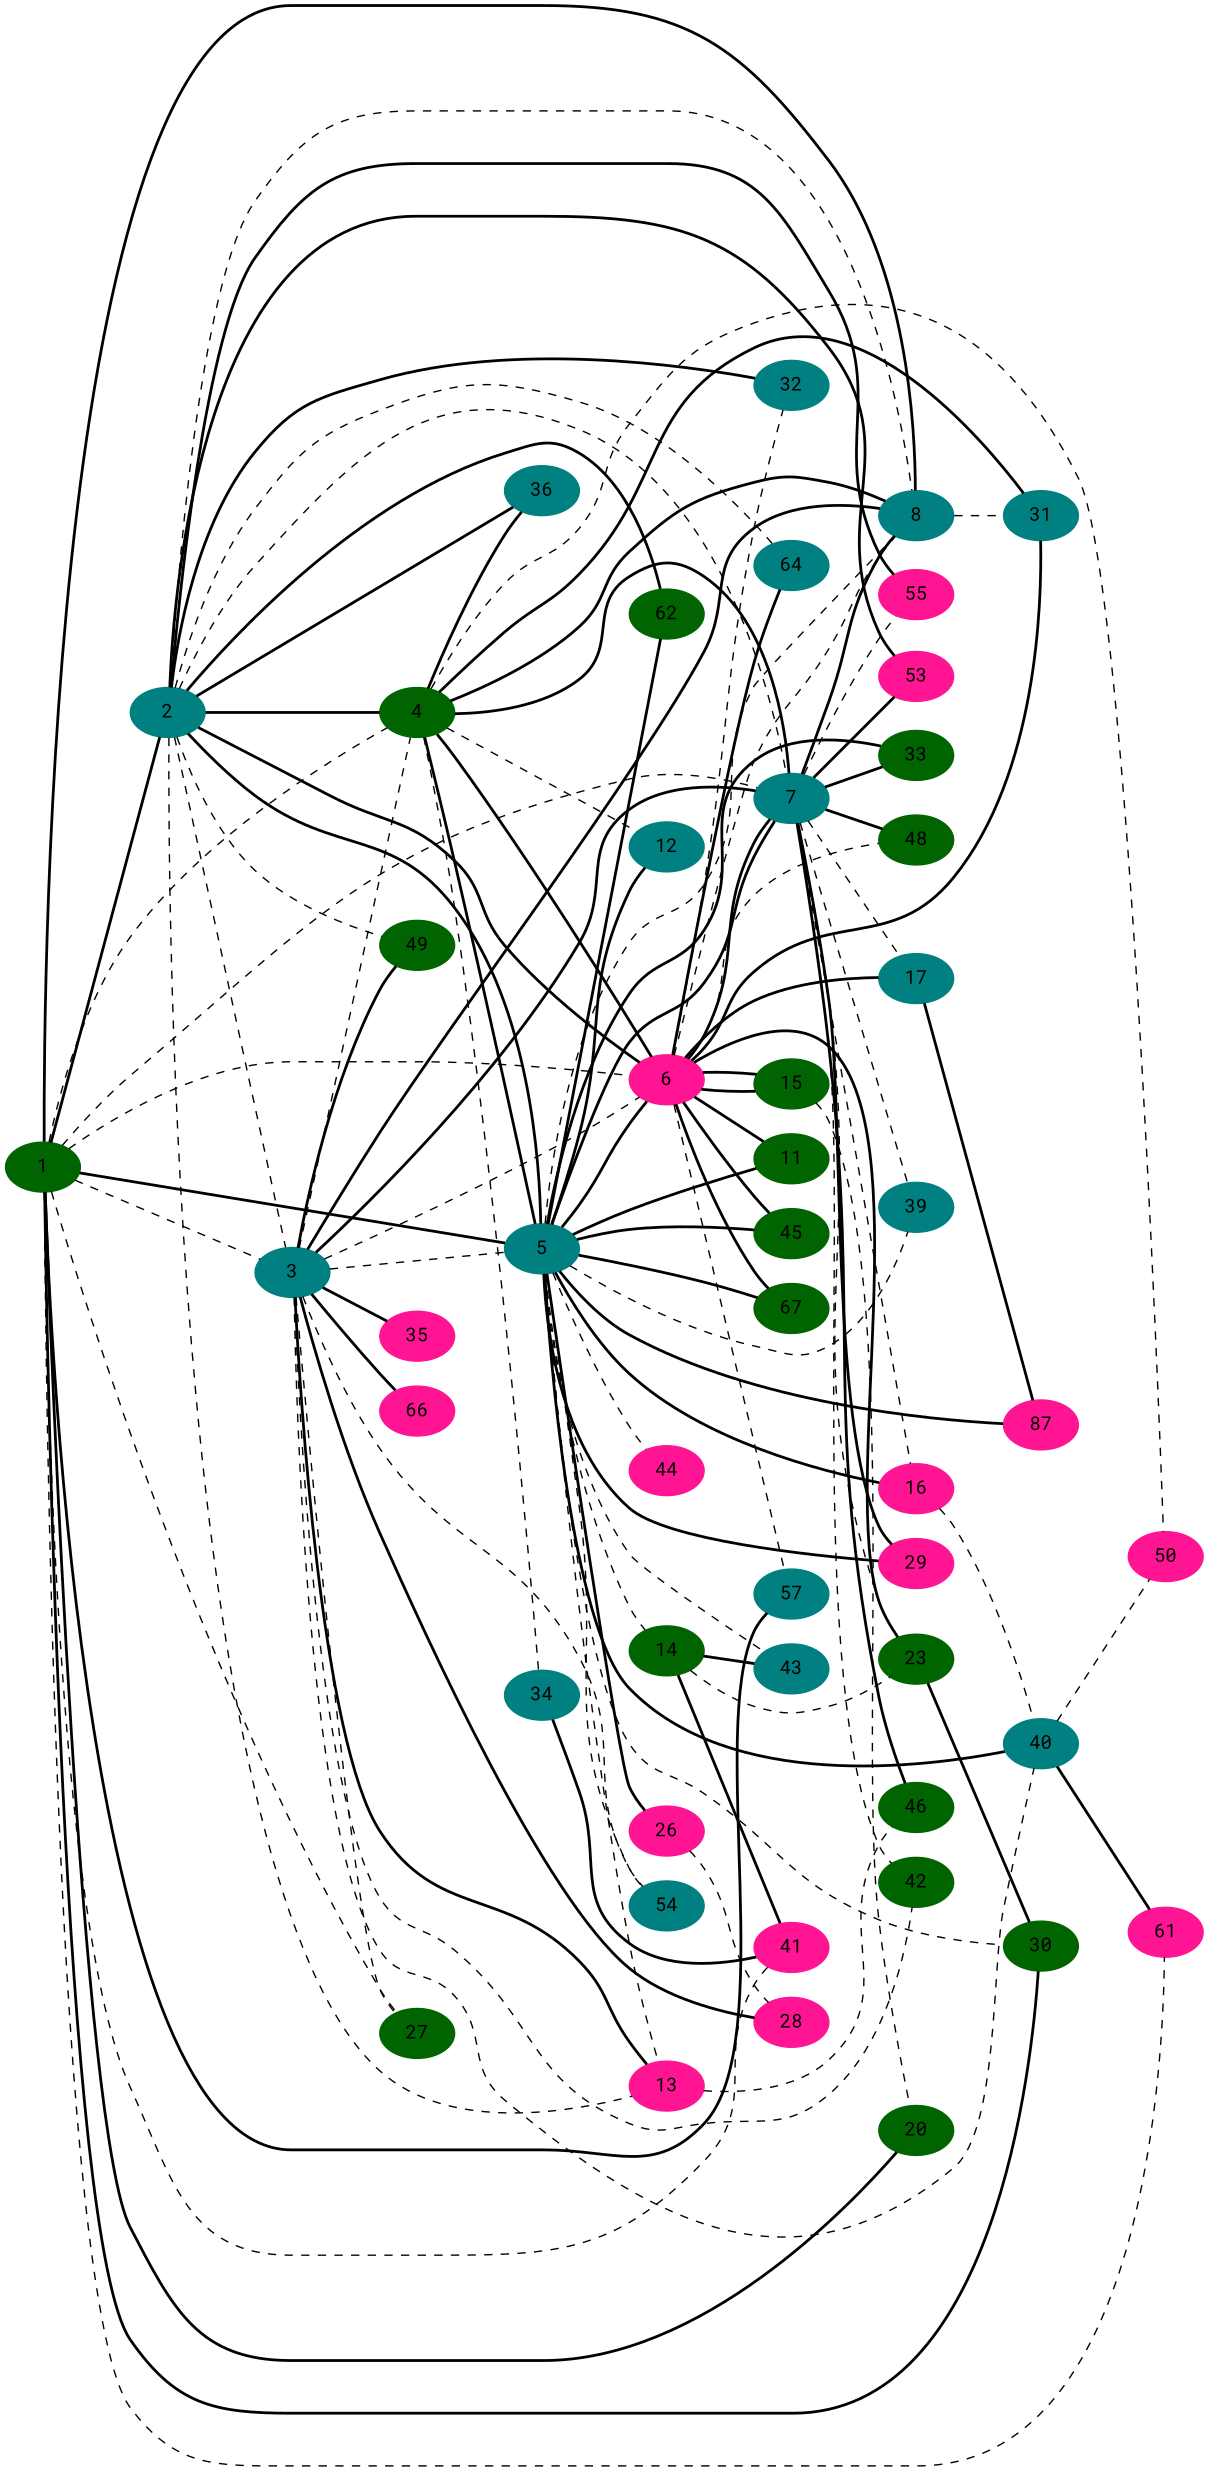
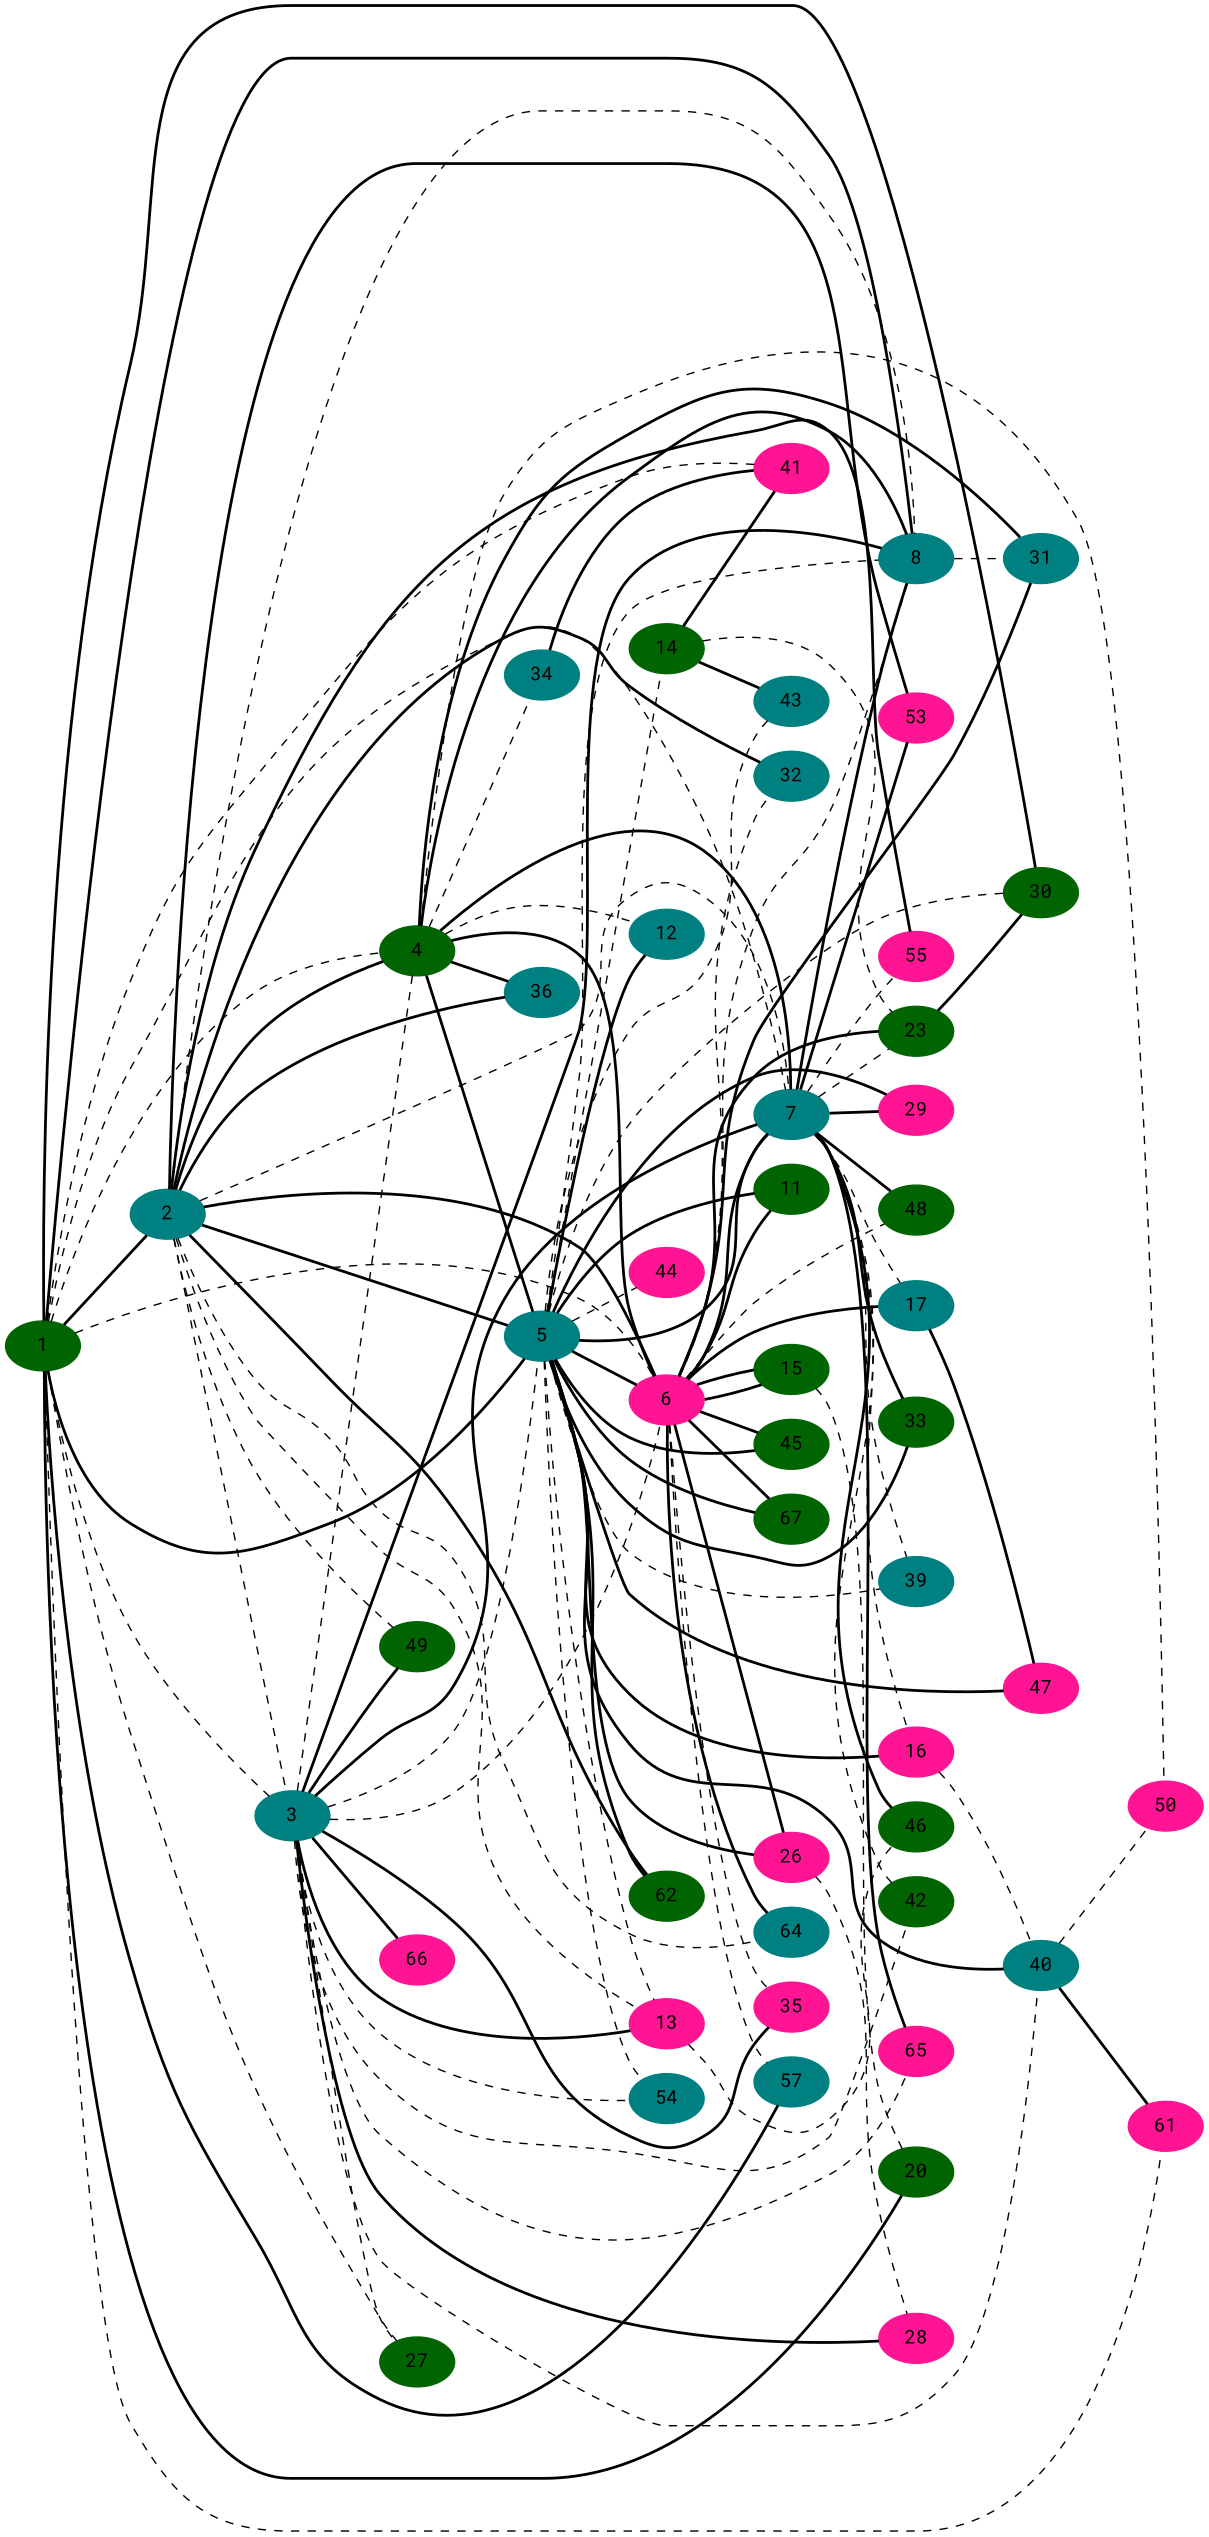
(1041, 1425) -> (1041, 1688)
none -> (729, 1629)
none -> (716, 1825)
none -> (916, 2051)
